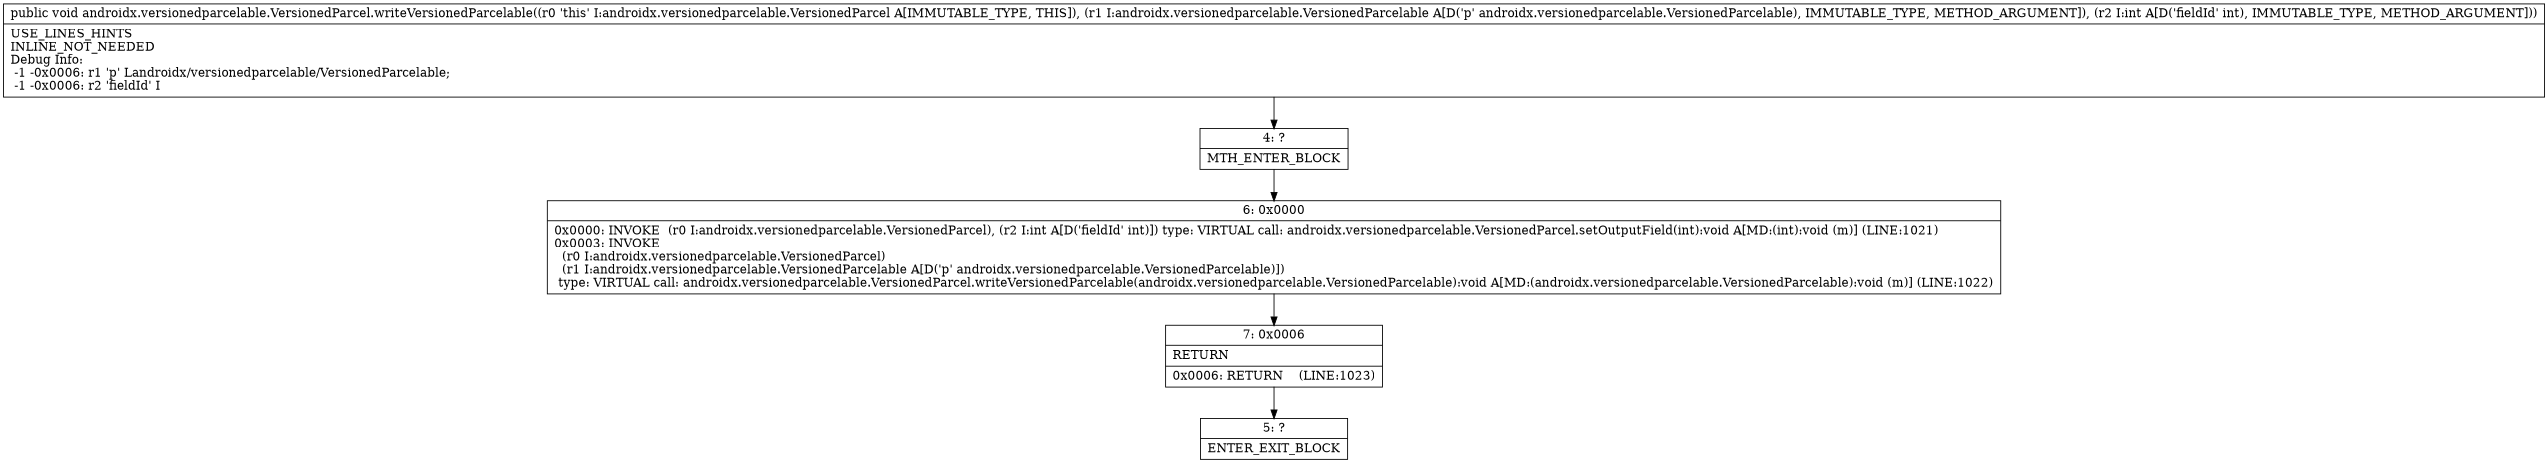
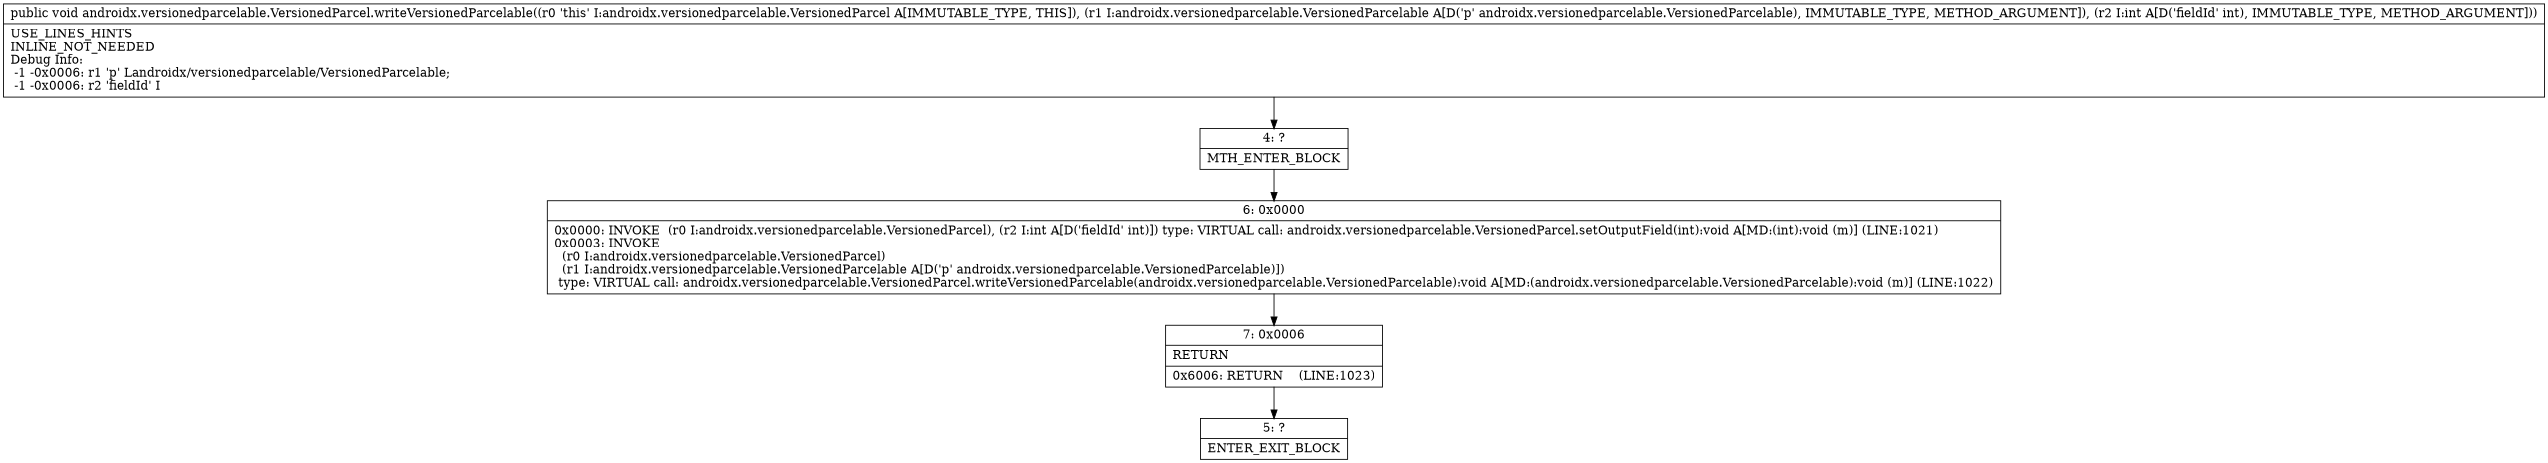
(1274, 376) -> (1274, 376)
